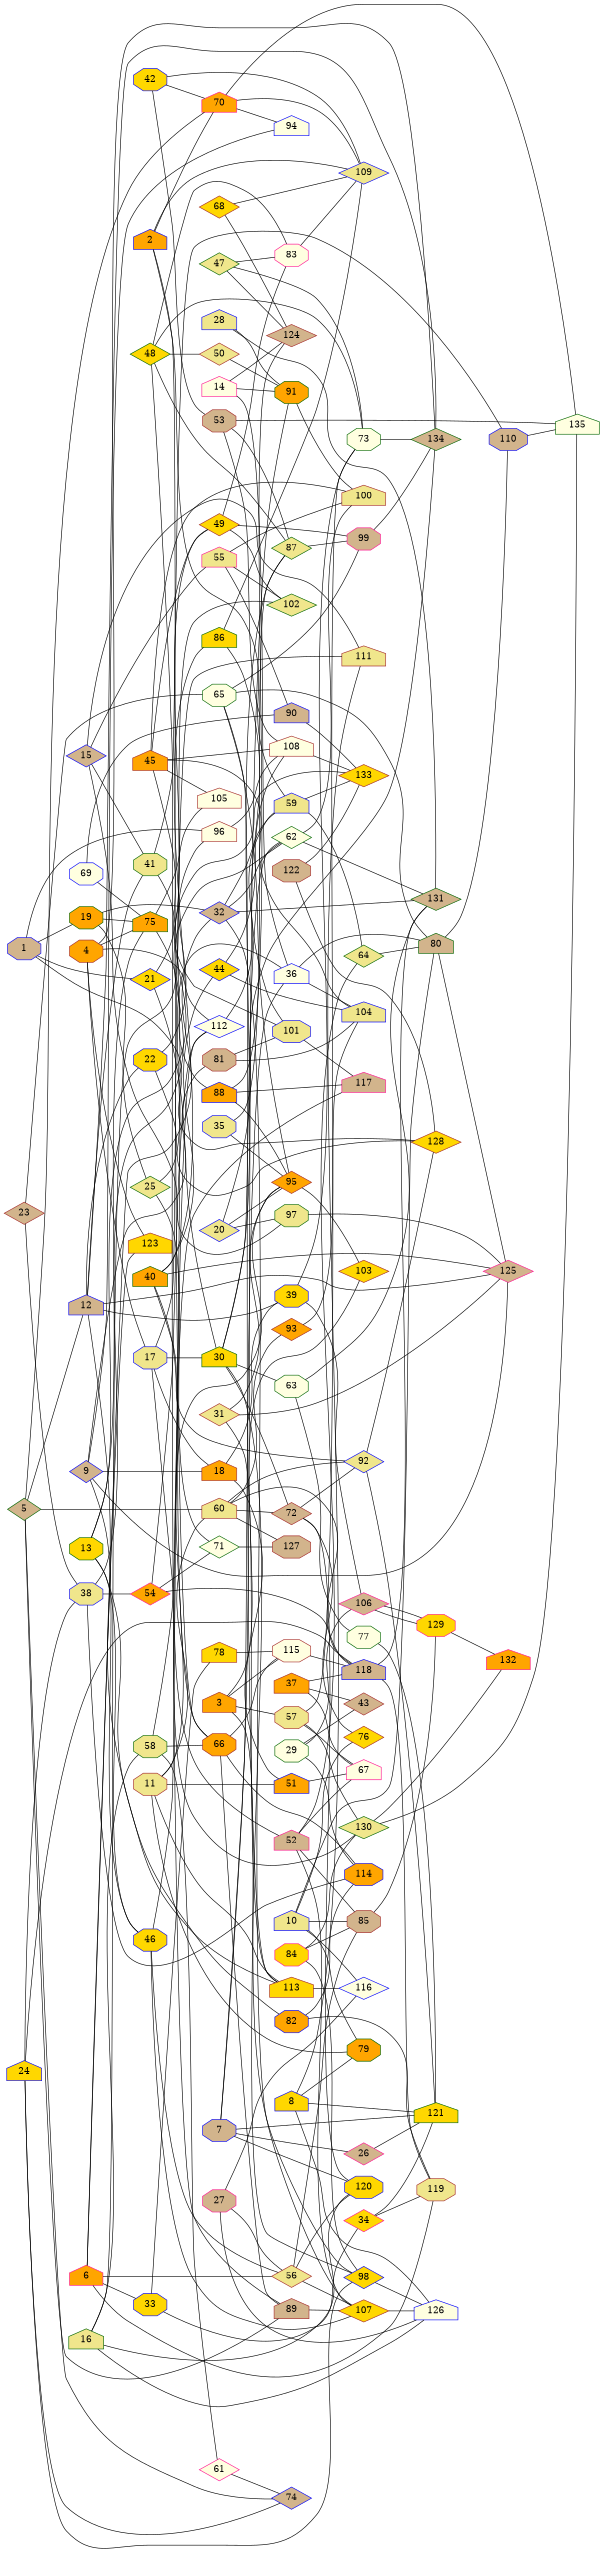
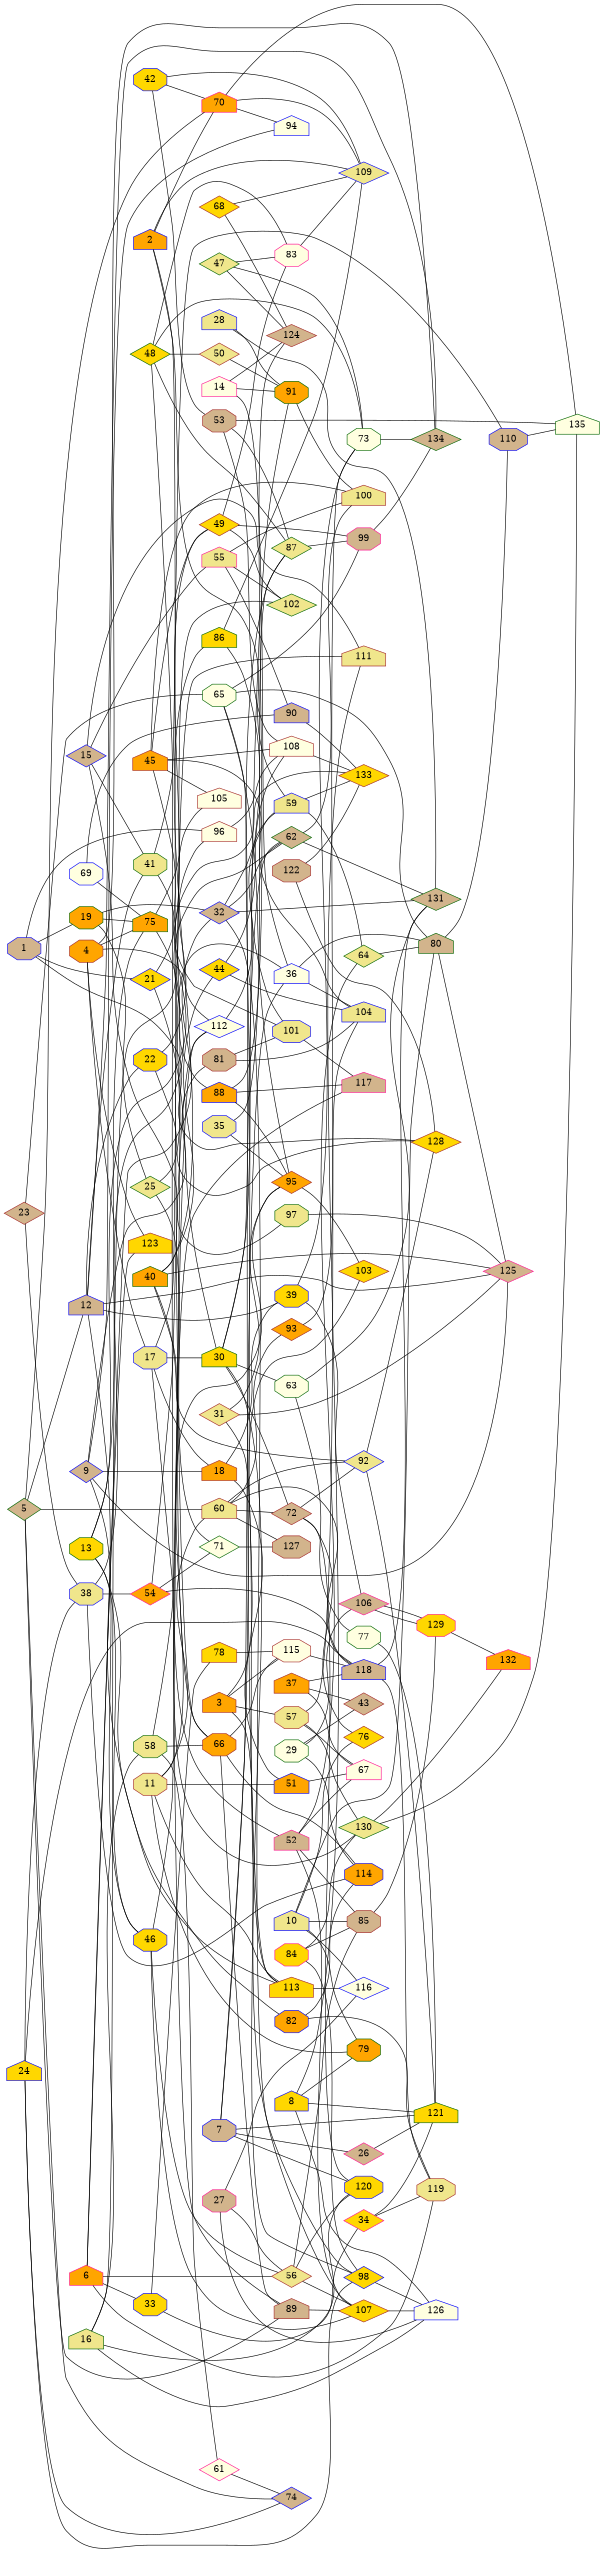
(292, 837) -> (292, 837)
(219, 1231) -> none
